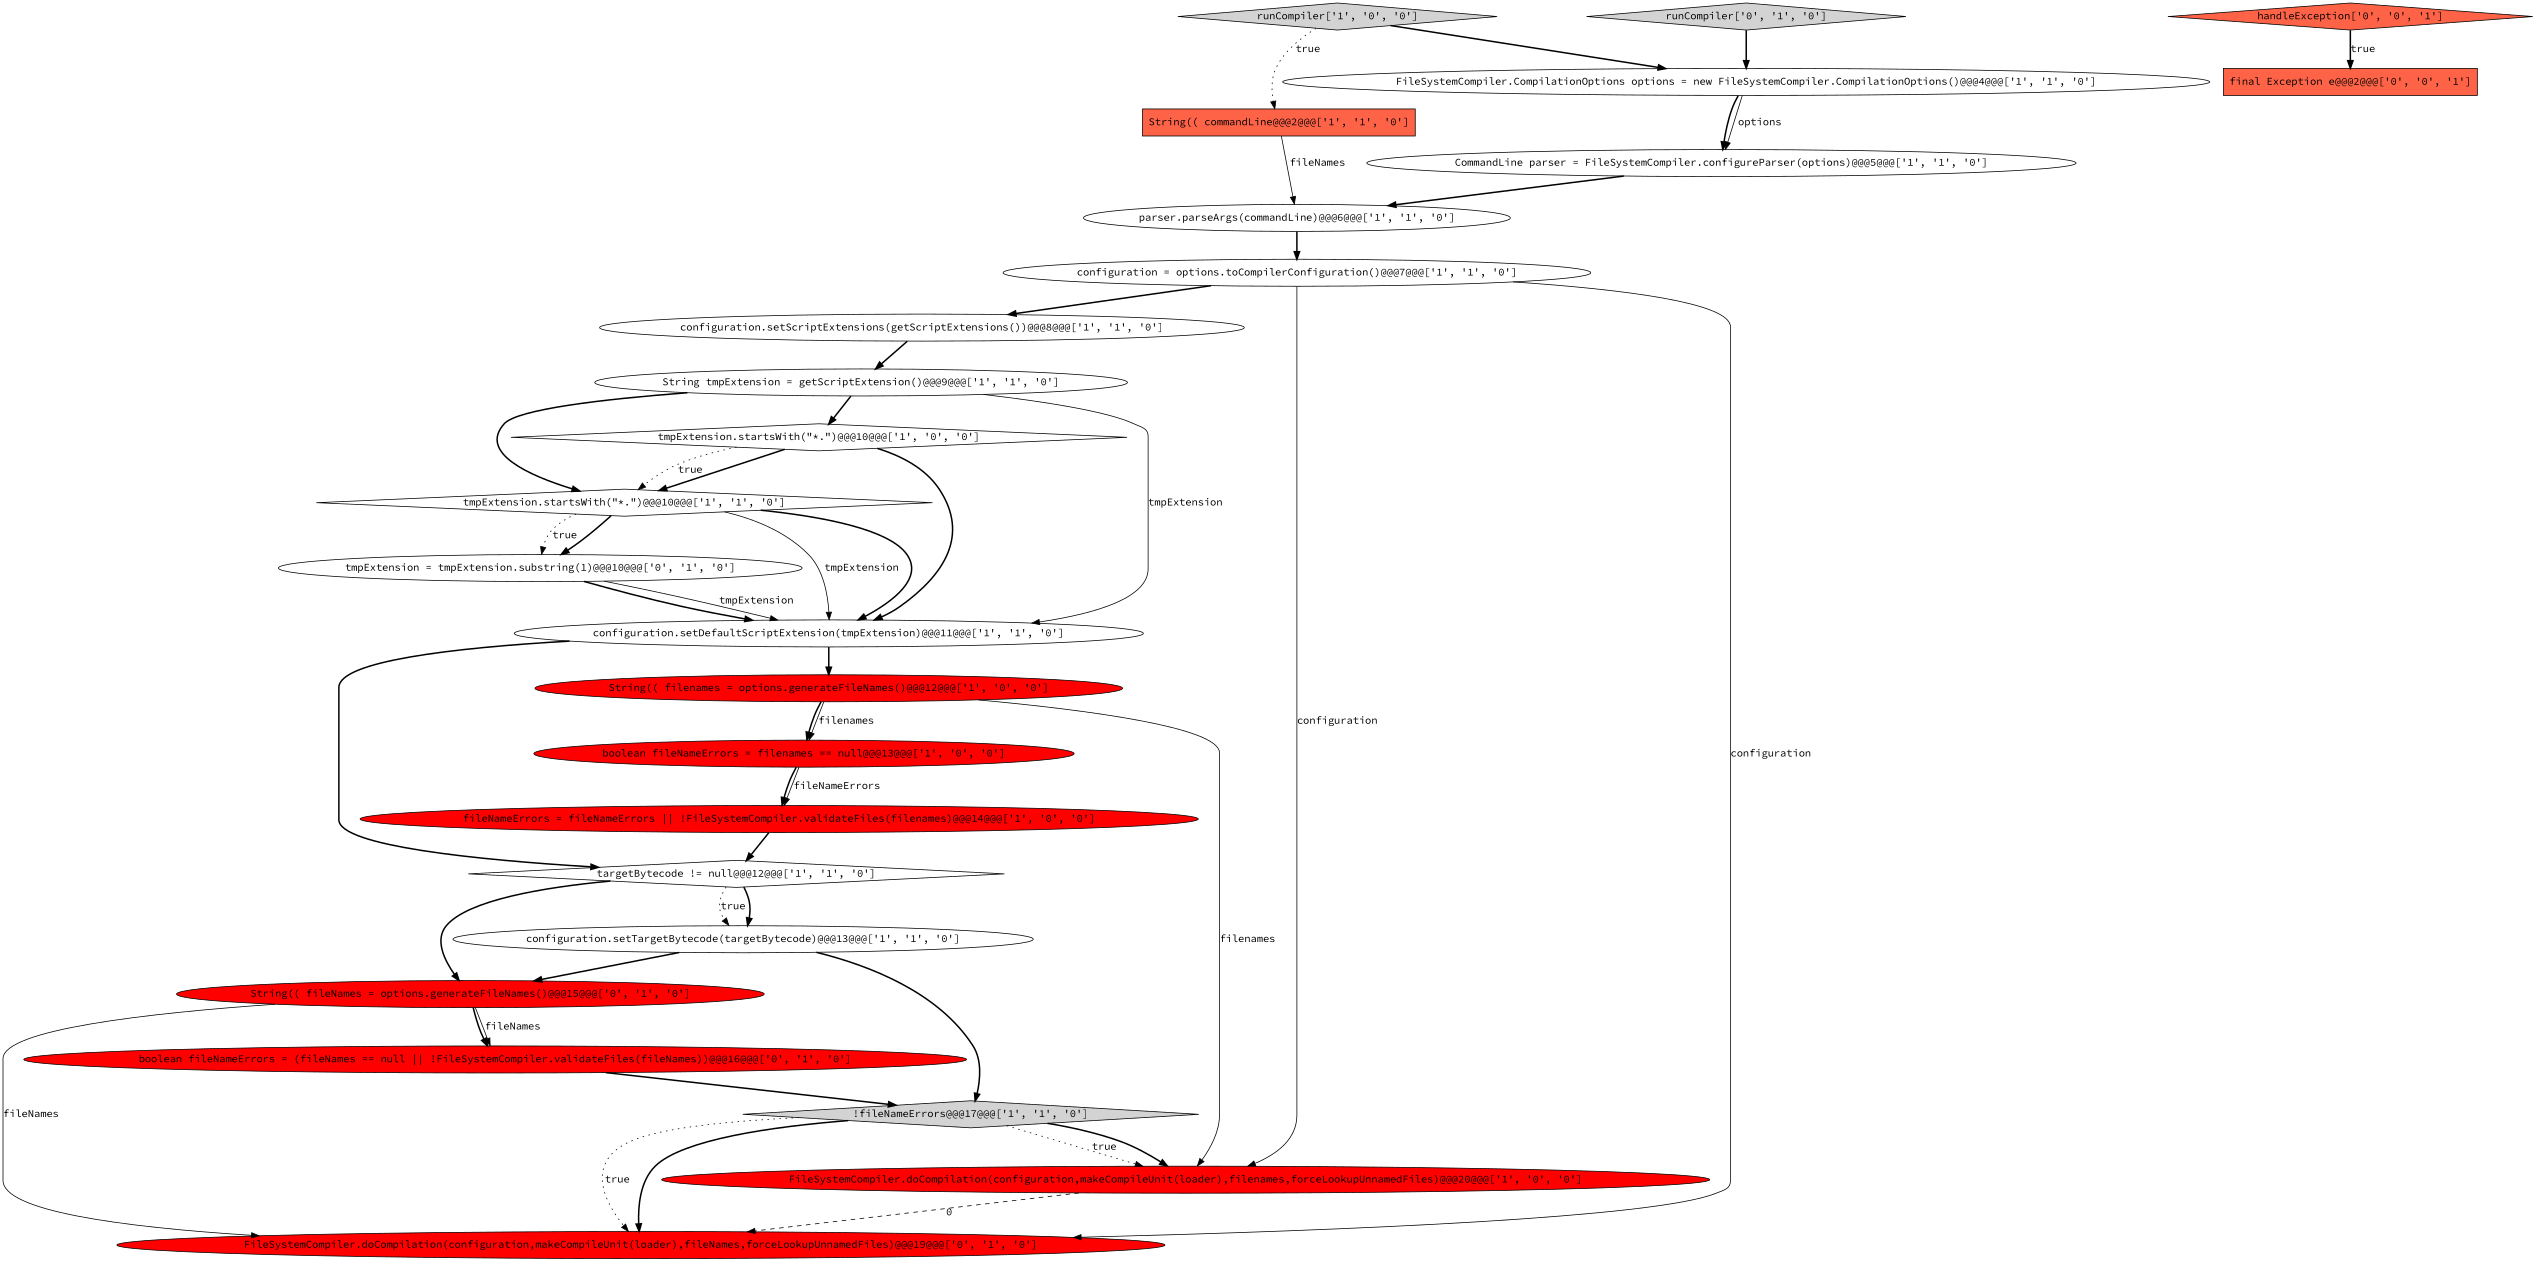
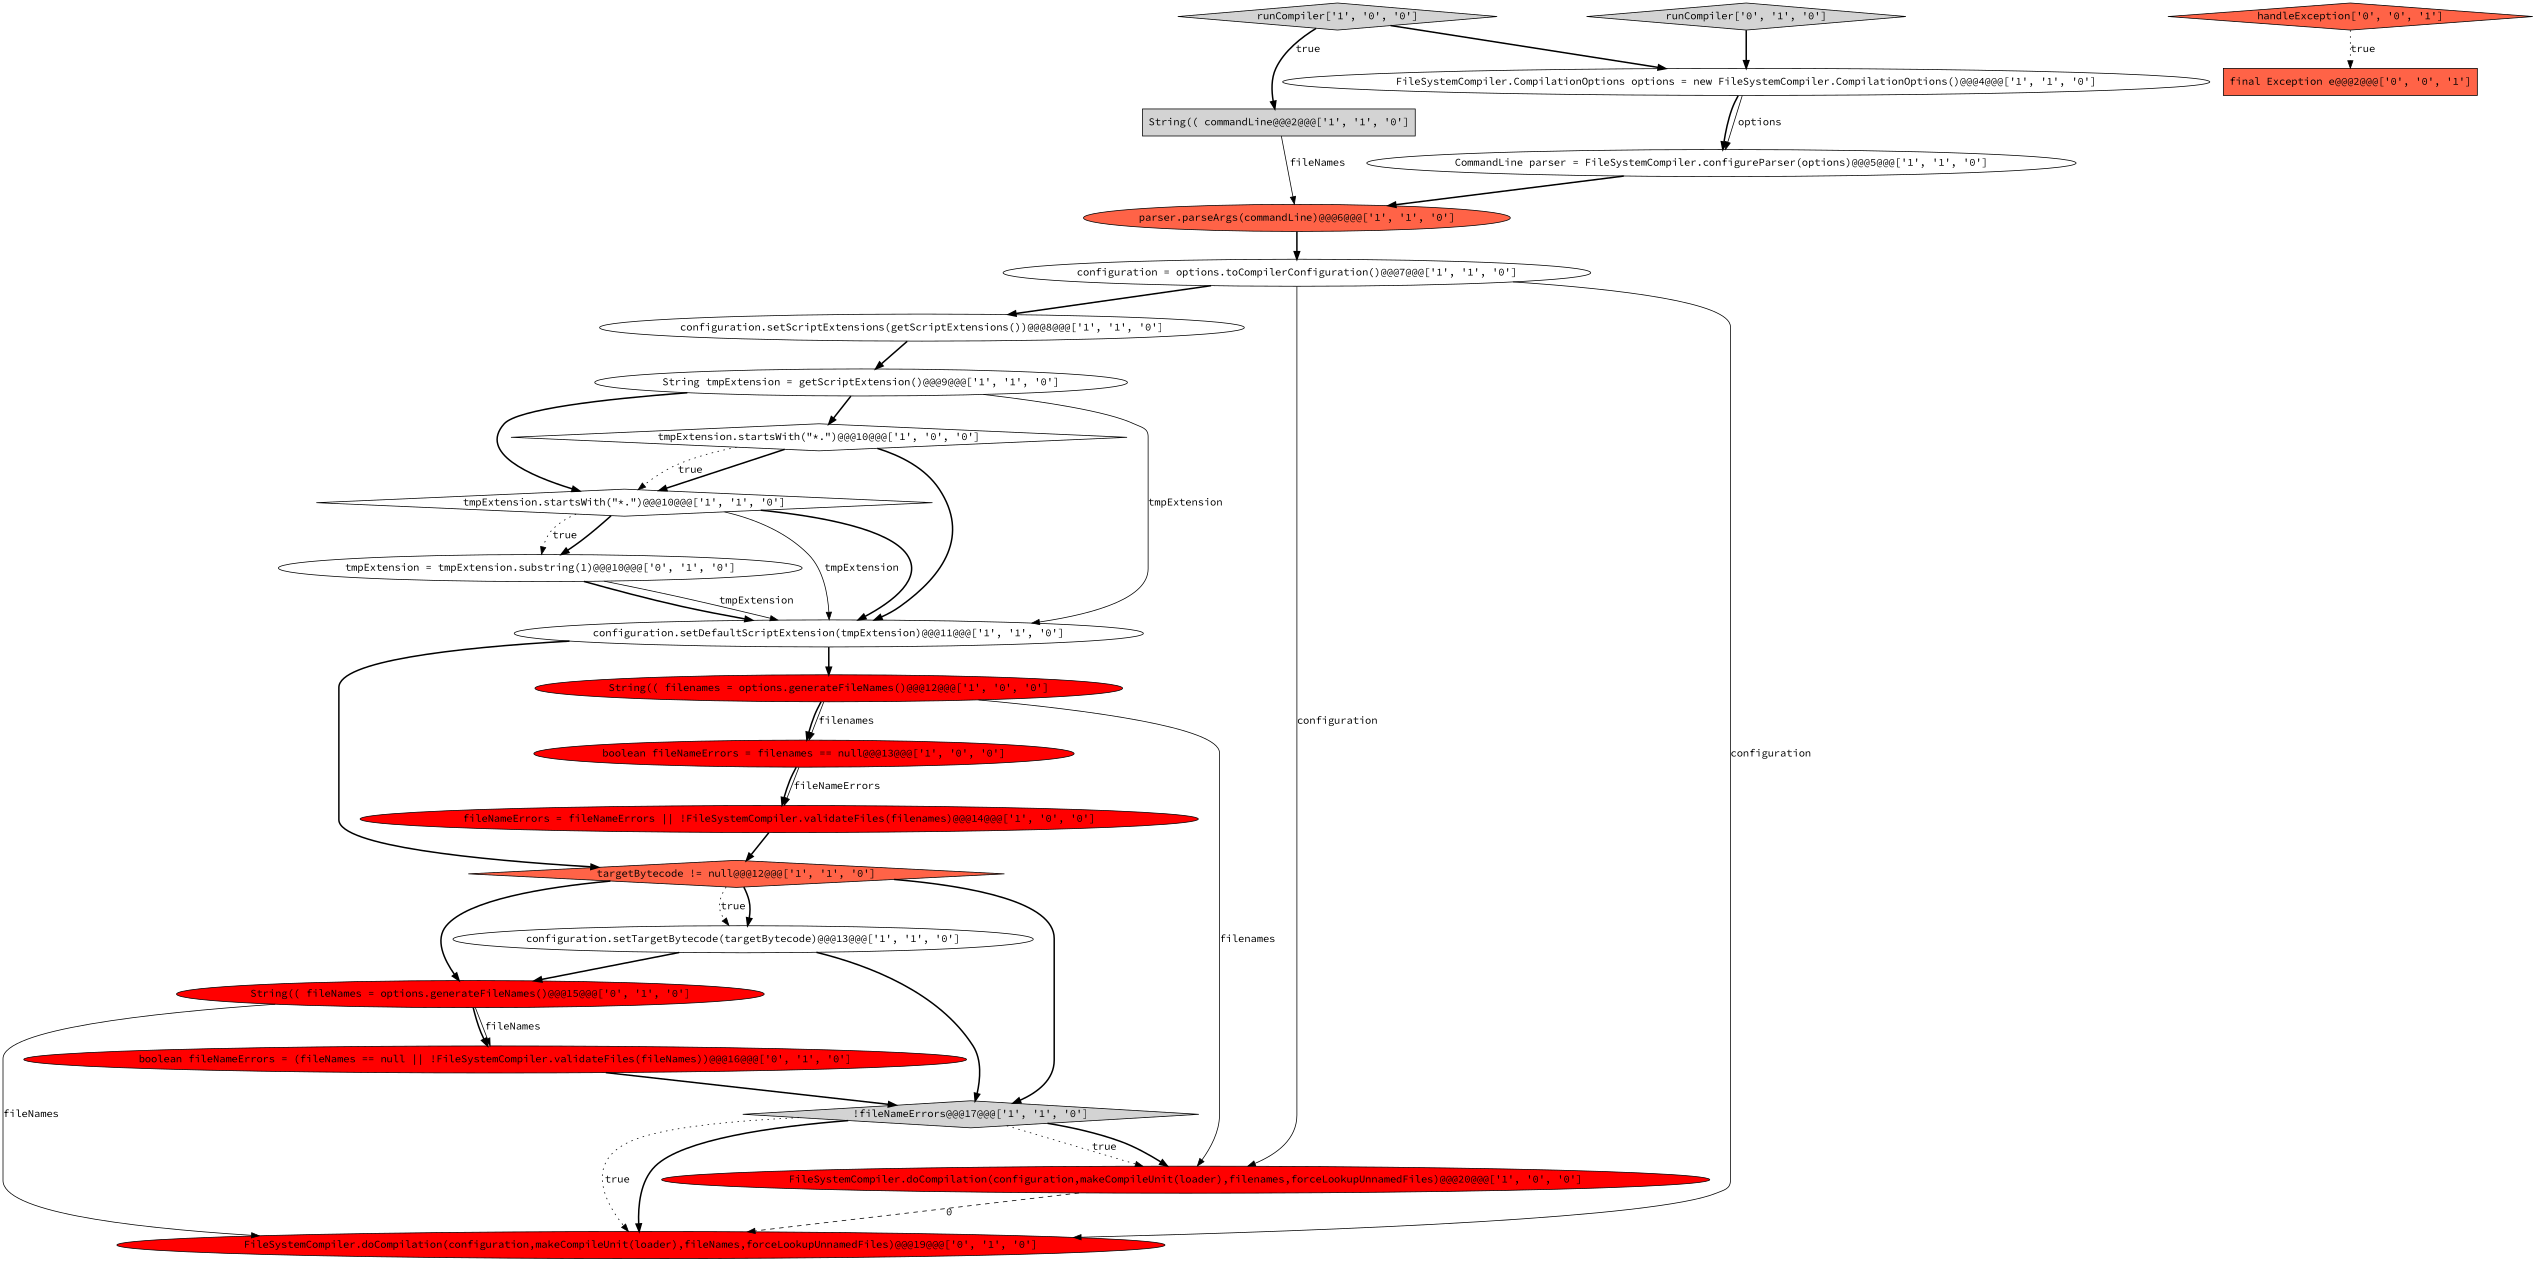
(2350, 45) -> (2350, 45)
(1282, 58) -> (1282, 58)
(1279, 122) -> (1279, 122)
(1297, 218) -> (1297, 218)
(736, 874) -> (736, 874)
none -> (1054, 937)
